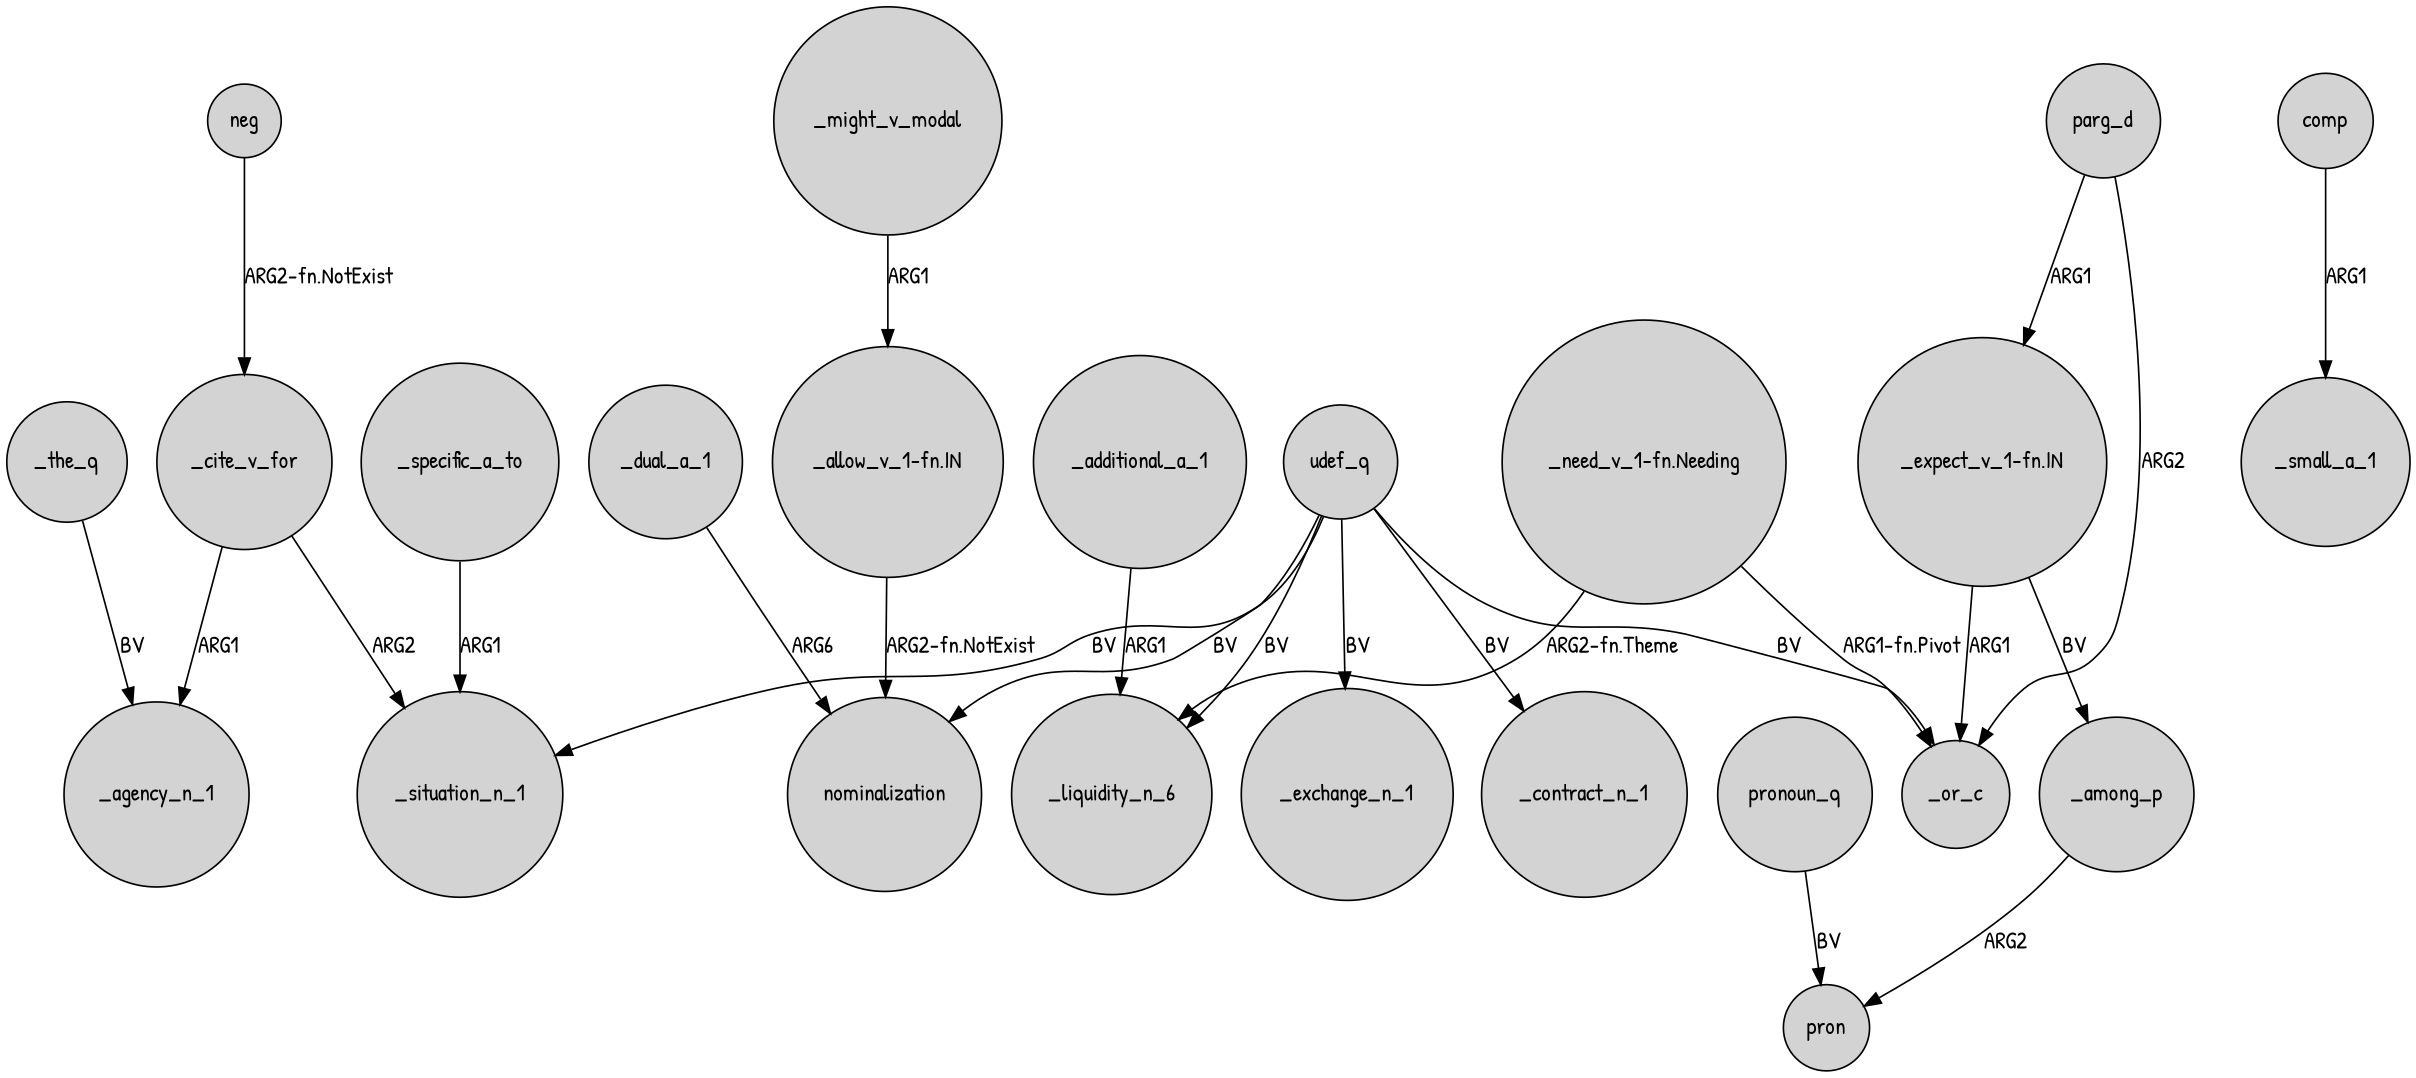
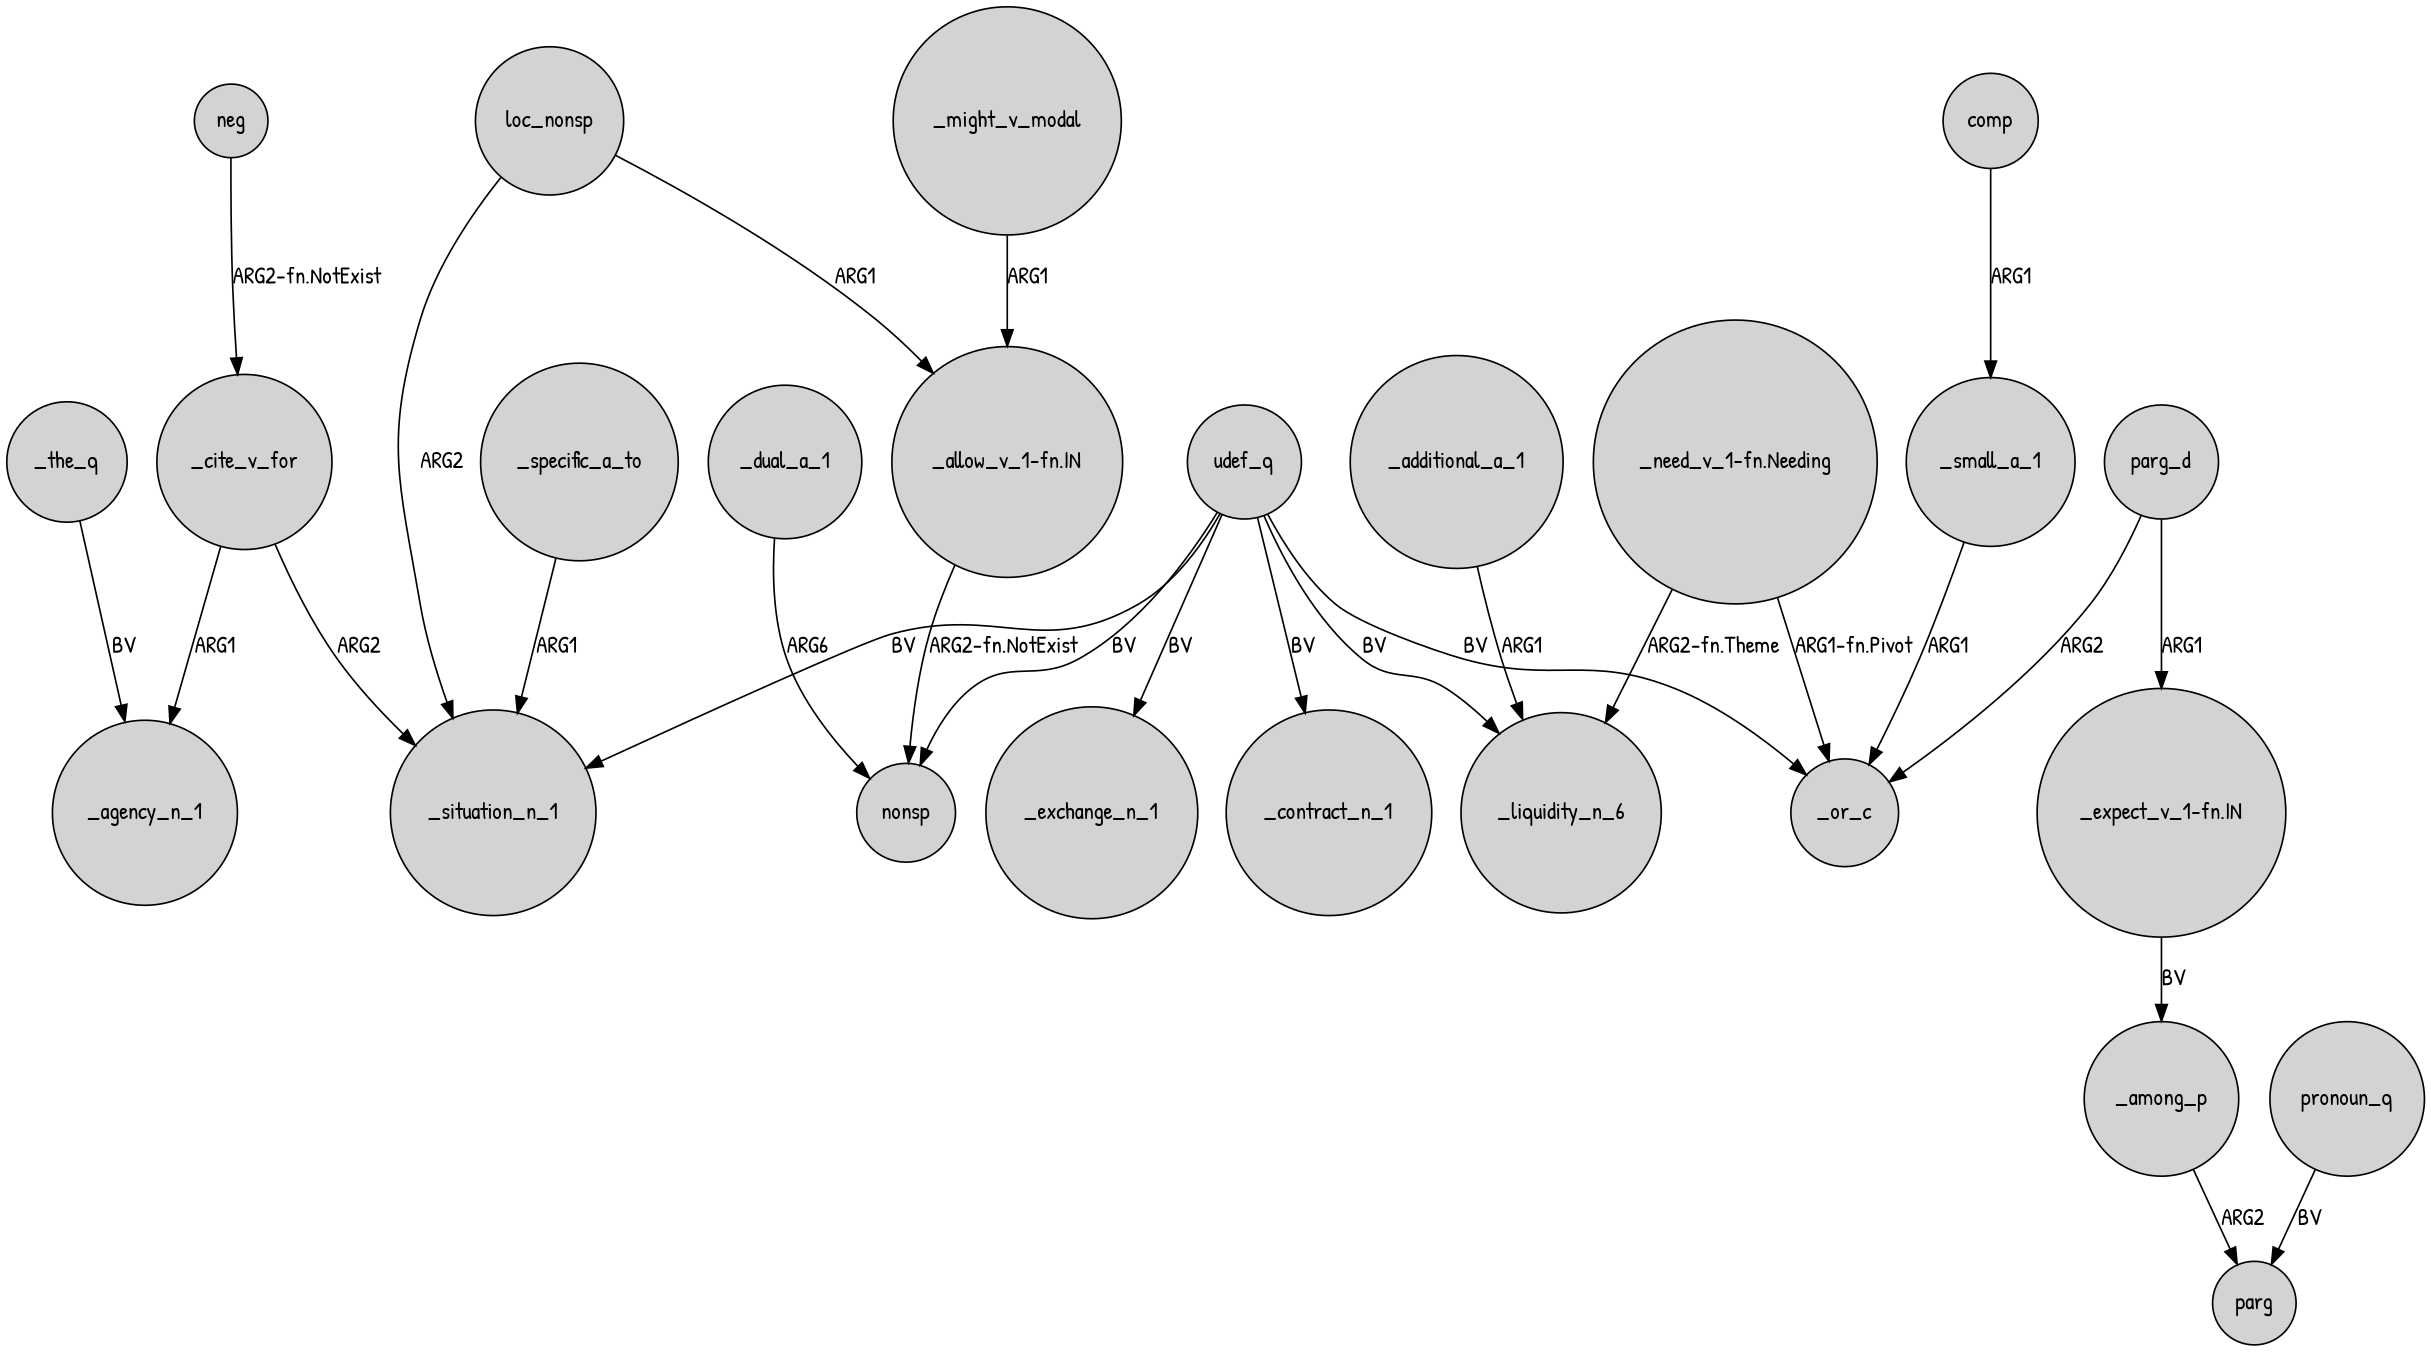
none -> (550, 121)
(1967, 655) -> (1924, 647)
(885, 794) -> (906, 813)
(1826, 1028) -> (2254, 1303)
